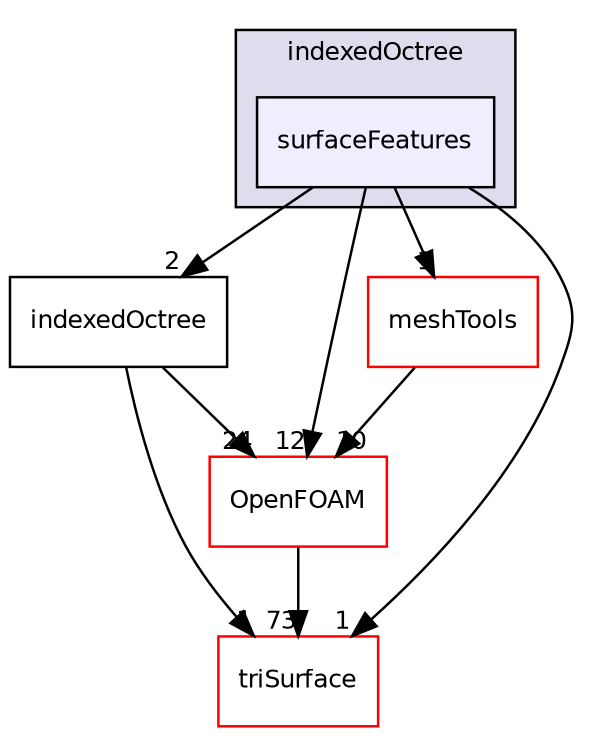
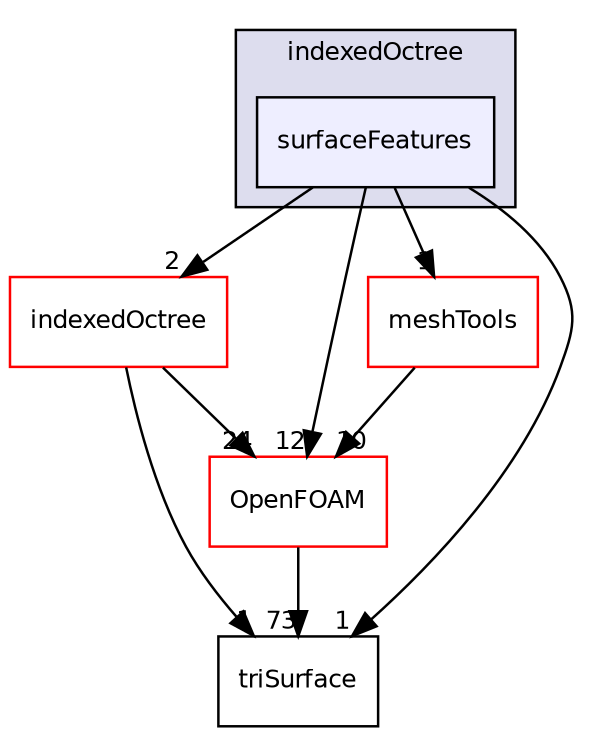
(119, 322) -> (119, 322)
(298, 681) -> (298, 681)
